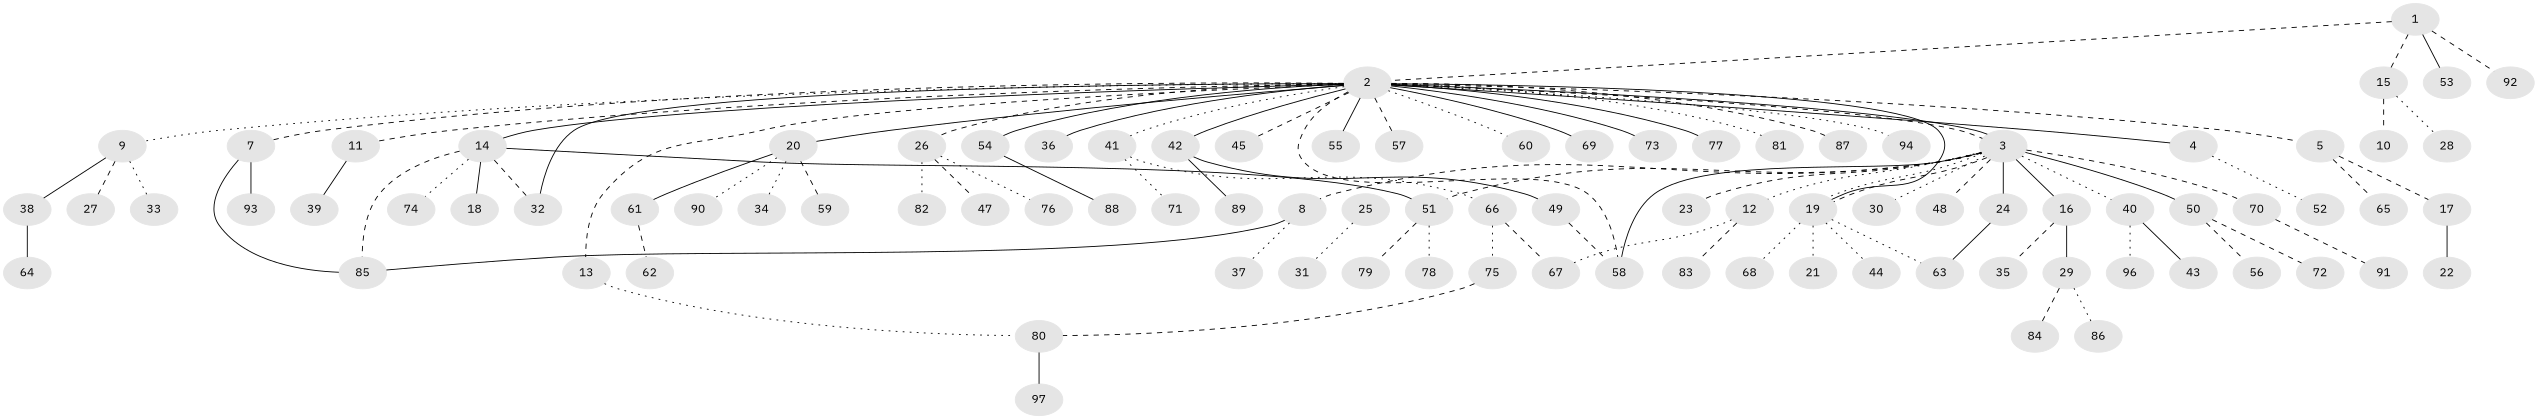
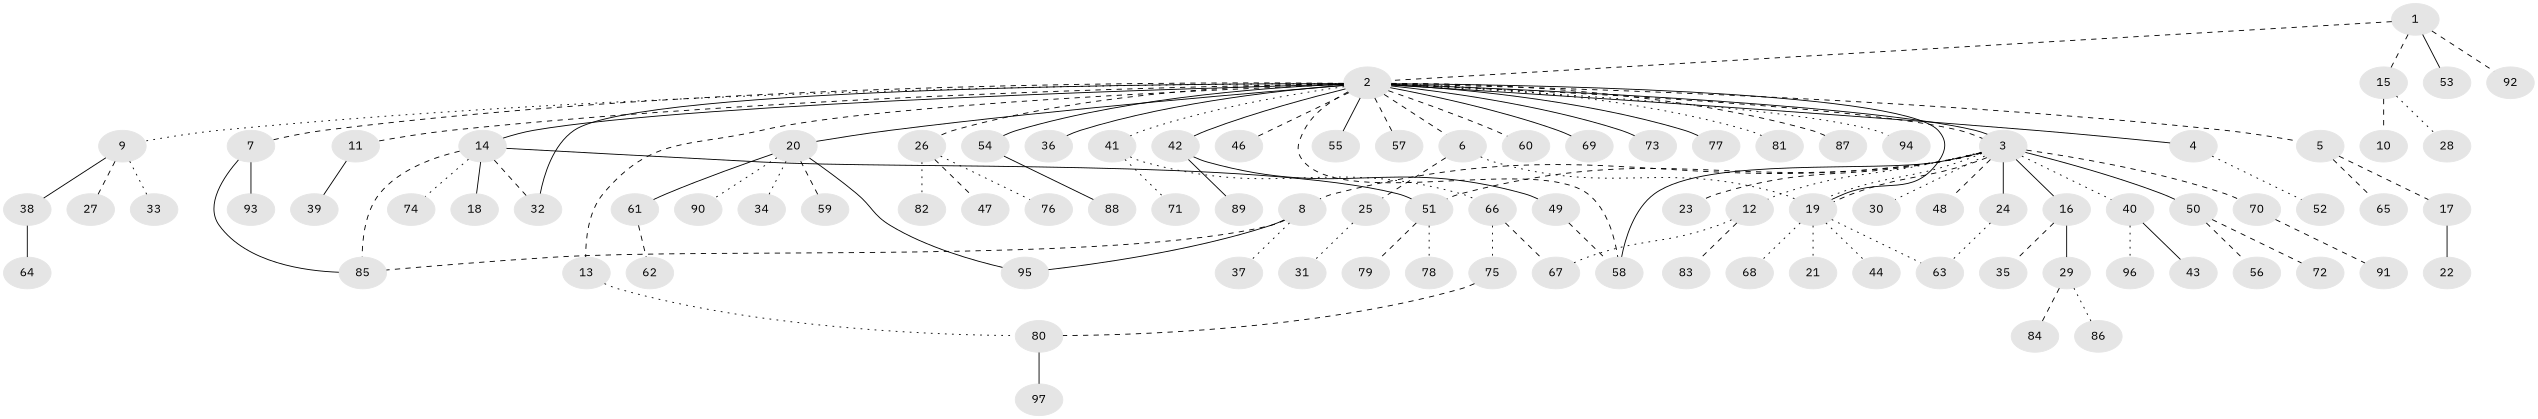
(1448, 112) -> (1448, 112)
(1239, 146) -> (1239, 146)
none -> (1463, 146)
(1972, 241) -> (1972, 241)
(837, 253) -> (837, 253)
none -> (1025, 273)
